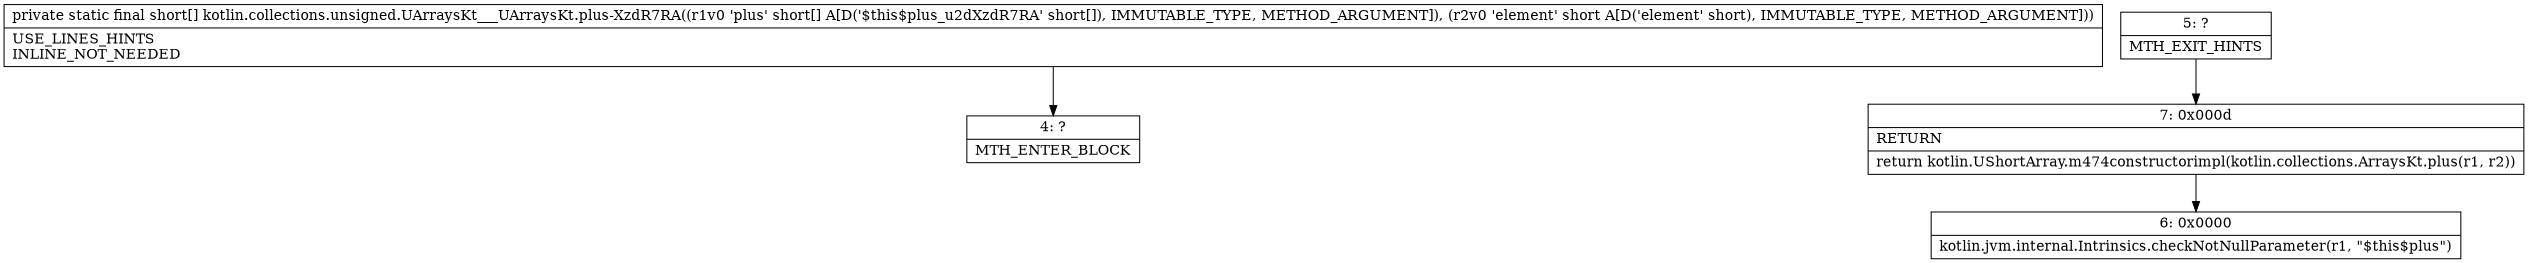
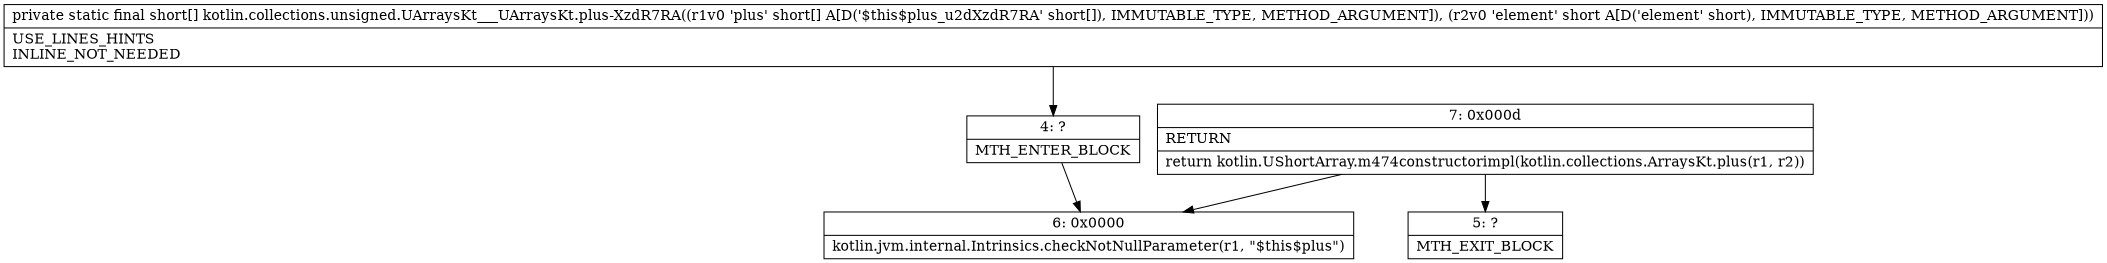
(2196, 47) -> (1485, 247)
(2196, 76) -> (1485, 188)
none -> (1069, 183)
